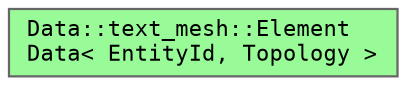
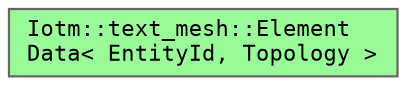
(203, 43) -> (203, 43)
